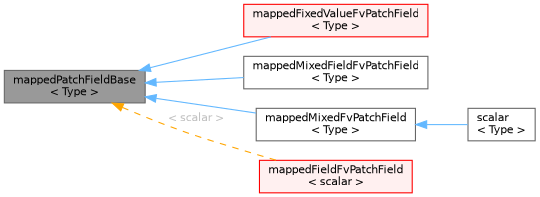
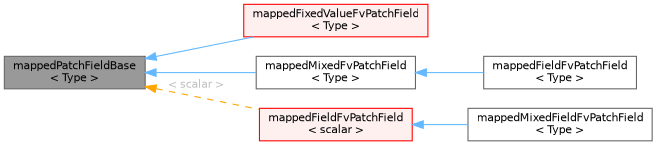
(200, 80) -> (446, 125)
(502, 125) -> (560, 73)
